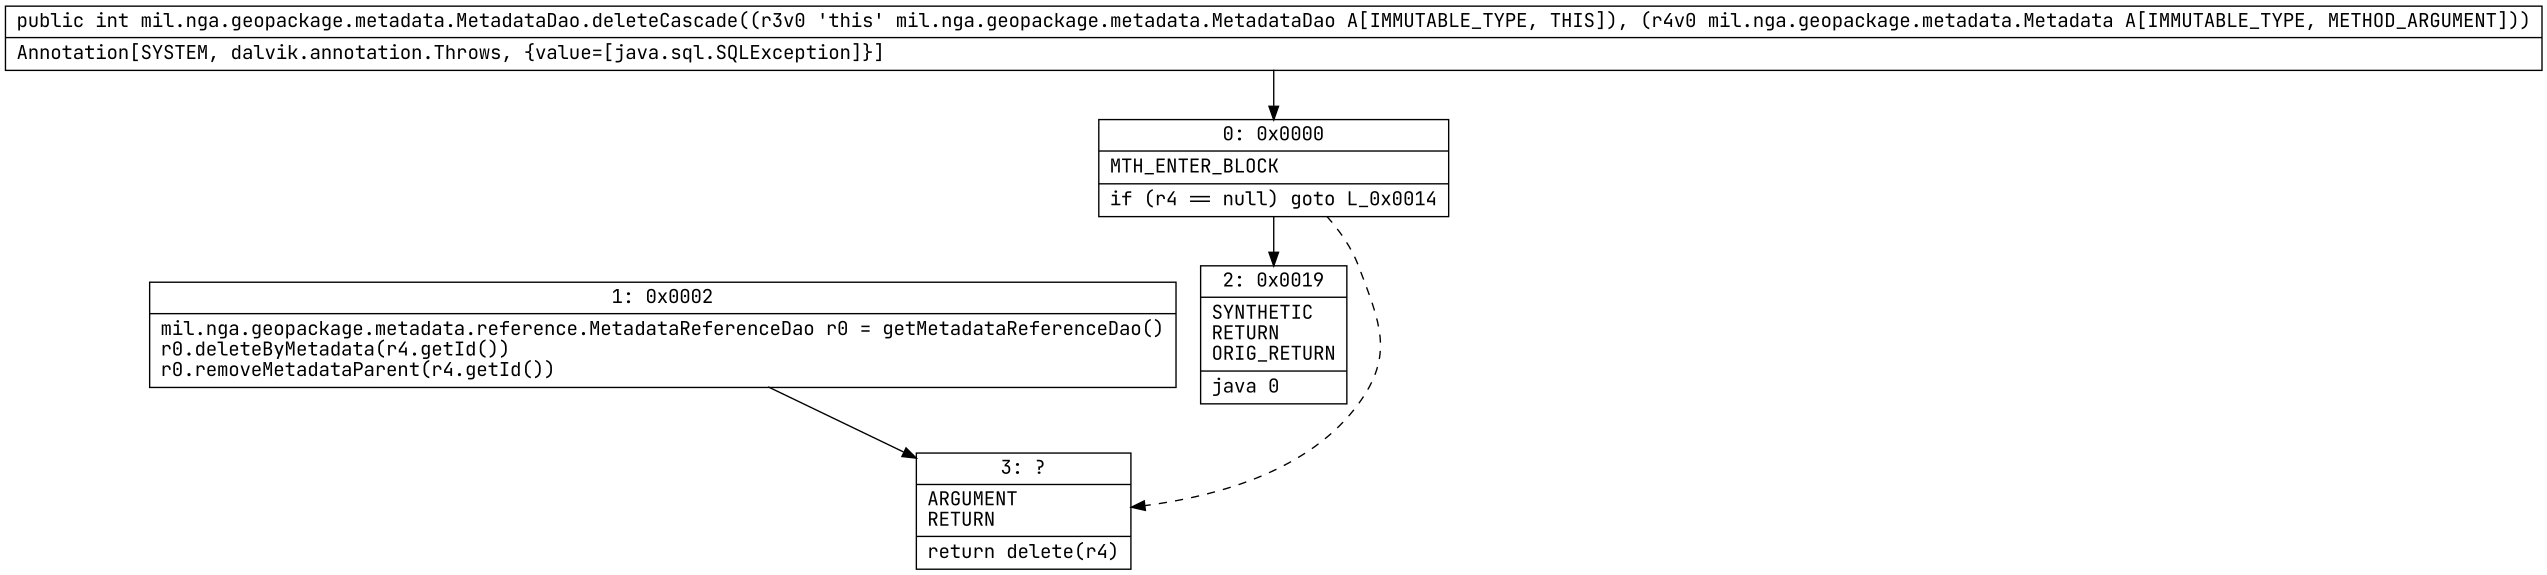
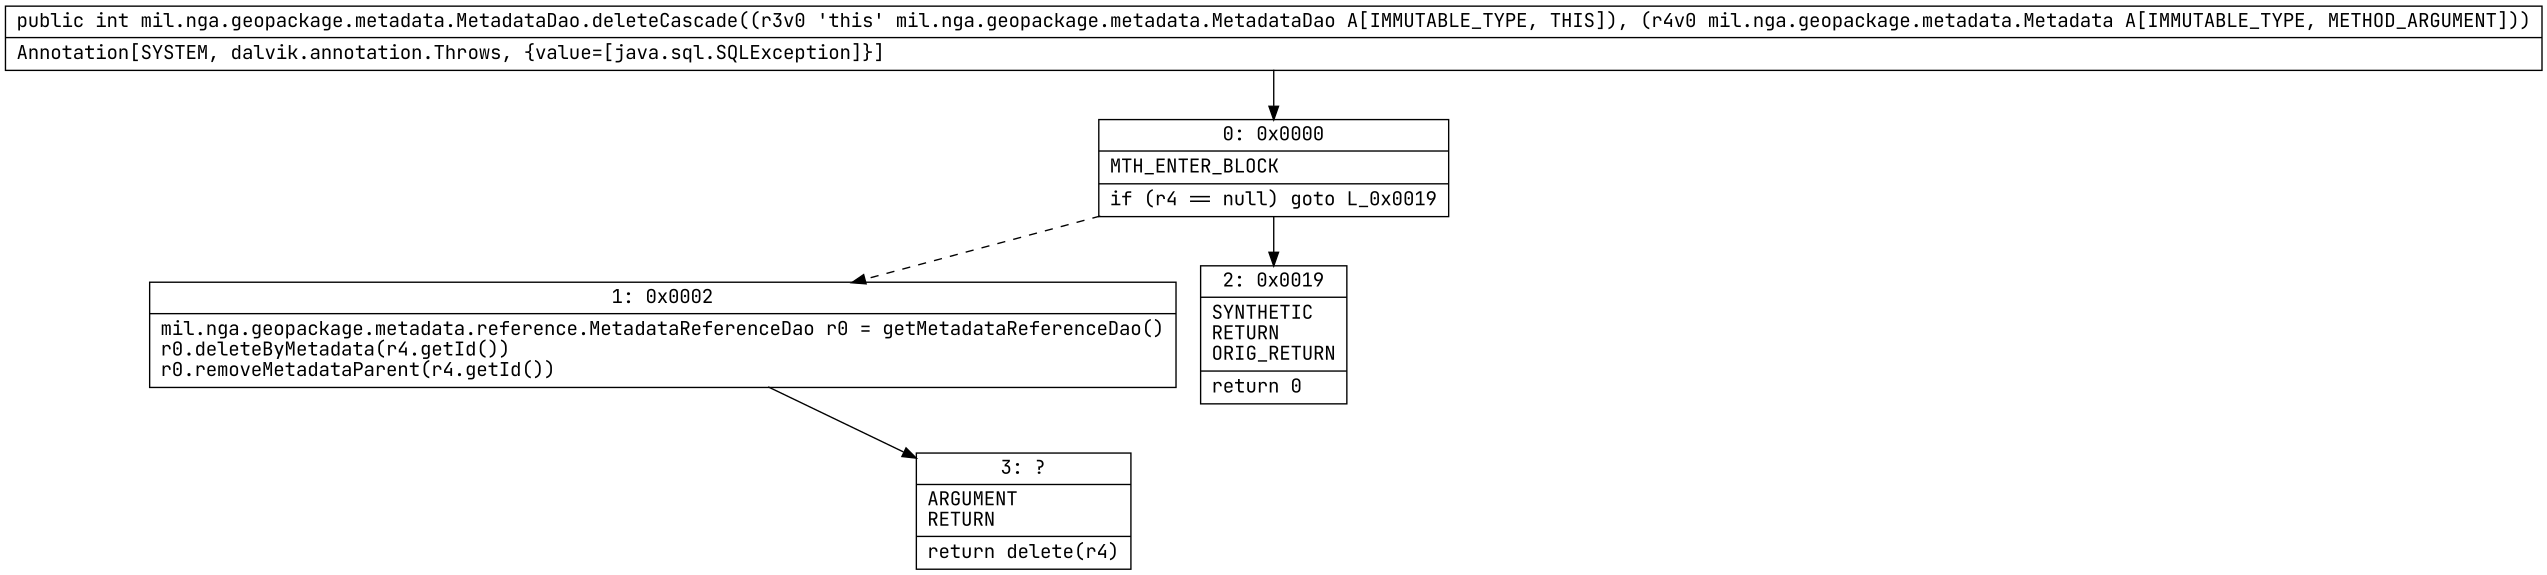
(1274, 200) -> (1274, 200)
(1246, 387) -> (1257, 387)
(1346, 418) -> (983, 248)
